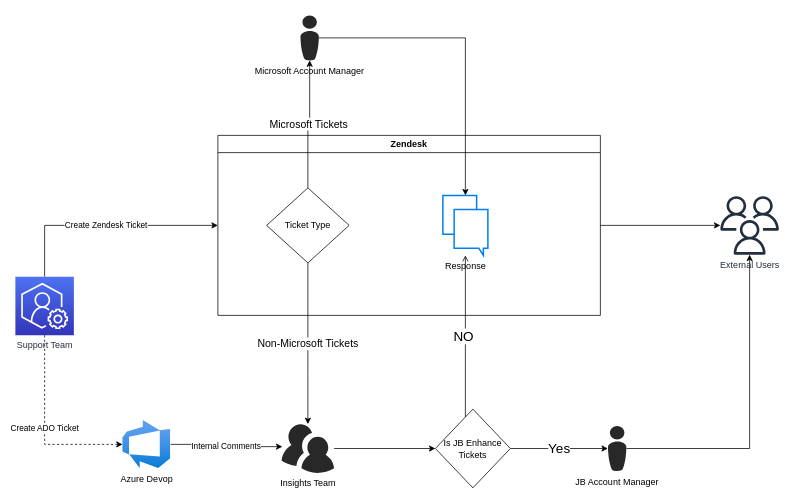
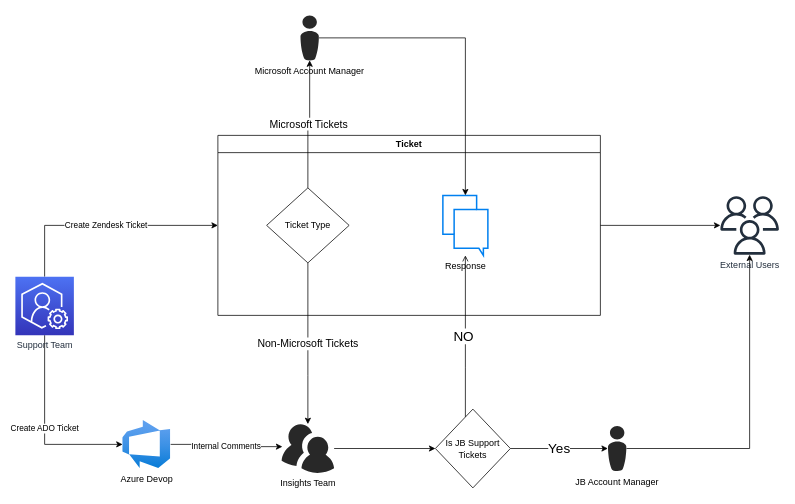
(409, 144) -> (409, 144)
(45, 380) -> (45, 380)
(473, 449) -> (473, 449)
